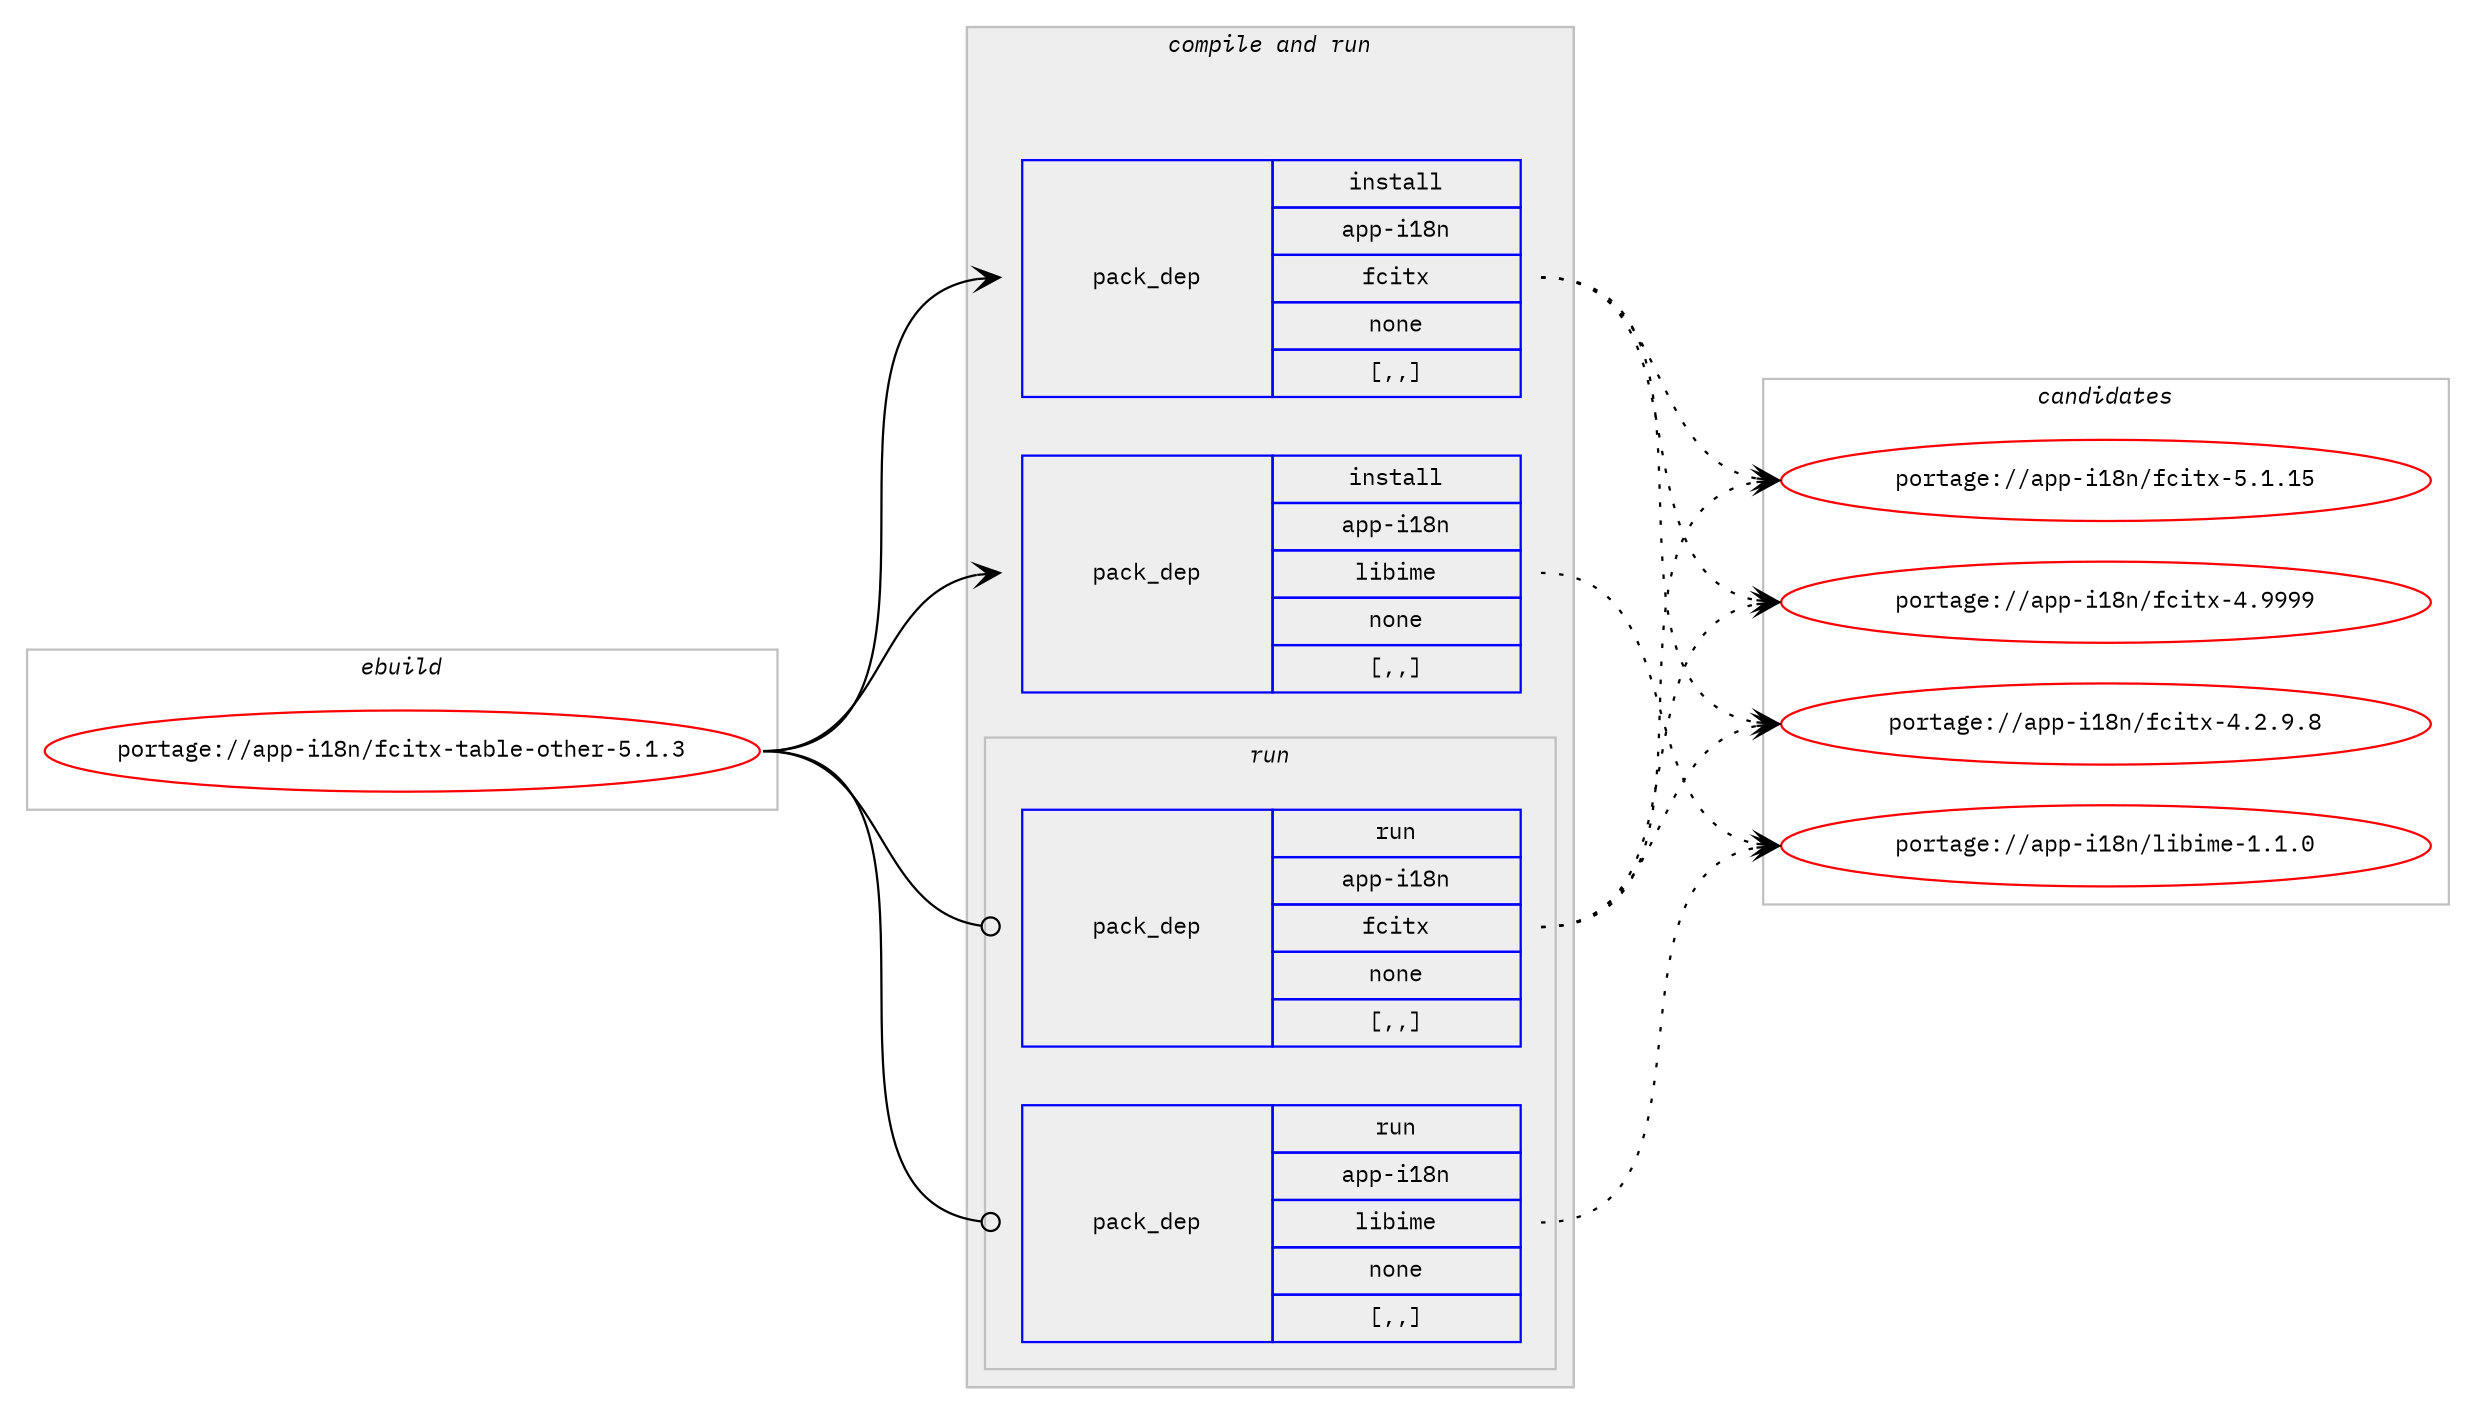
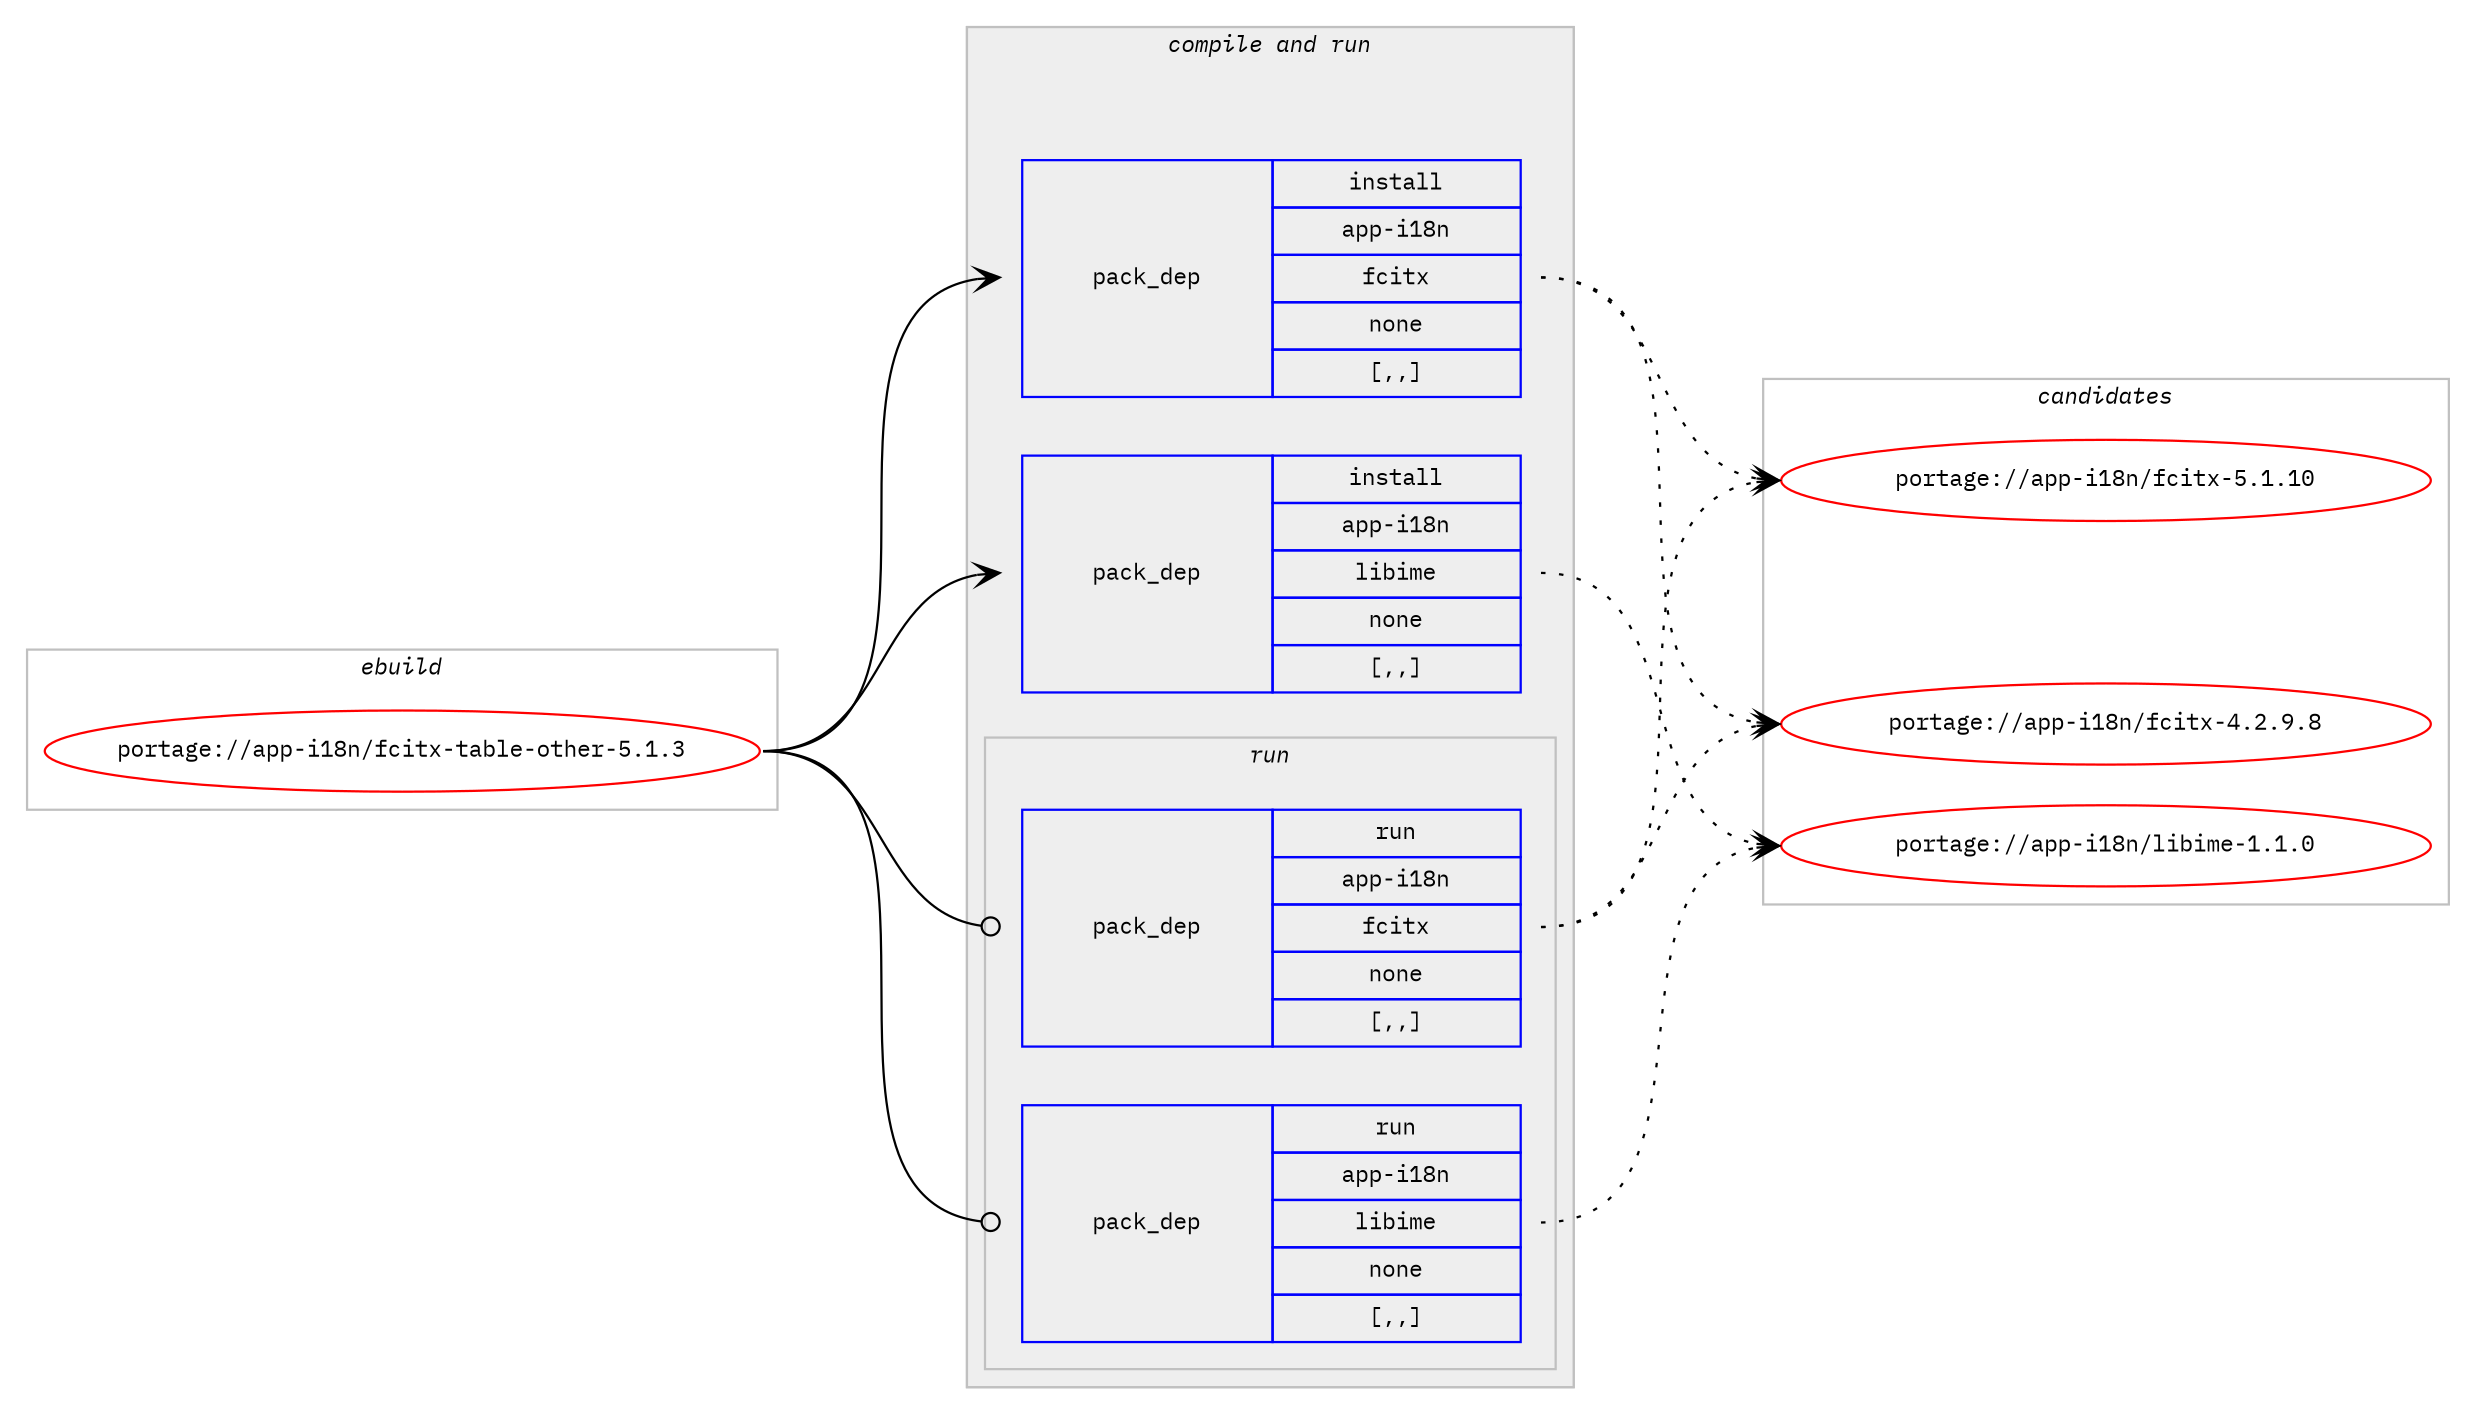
(2106, 480) -> (2106, 480)
(2106, 602) -> none
